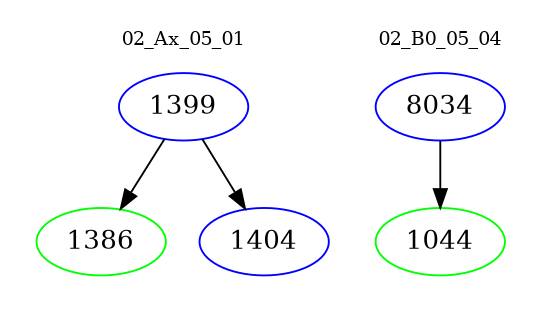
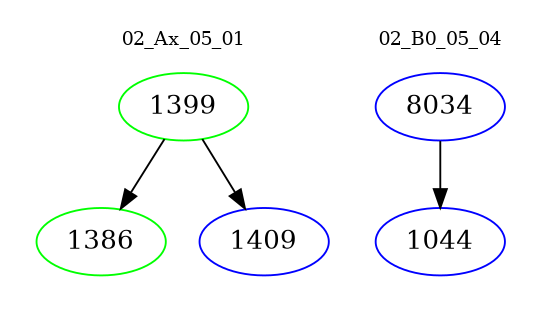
(184, 107) -> (184, 107)
(264, 242) -> (264, 242)
(440, 242) -> (440, 242)
